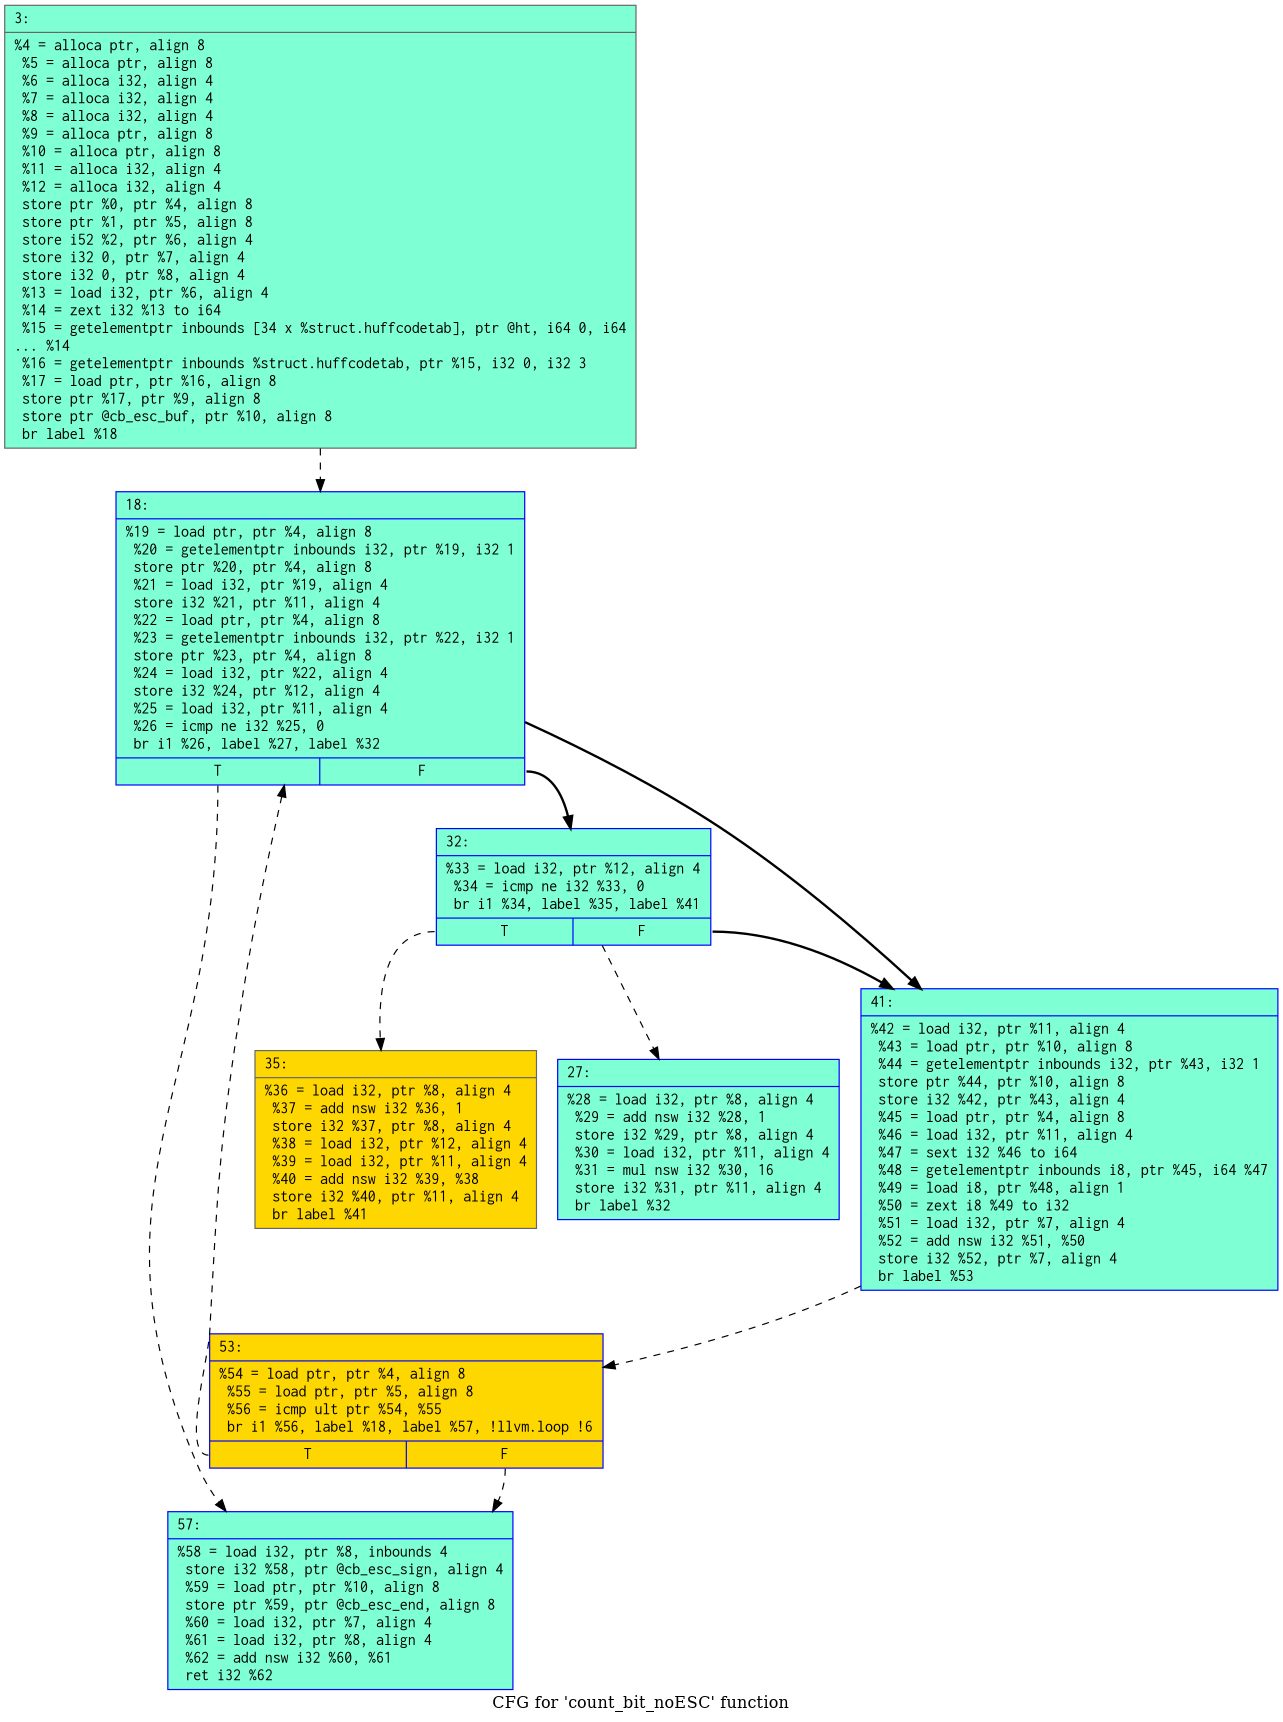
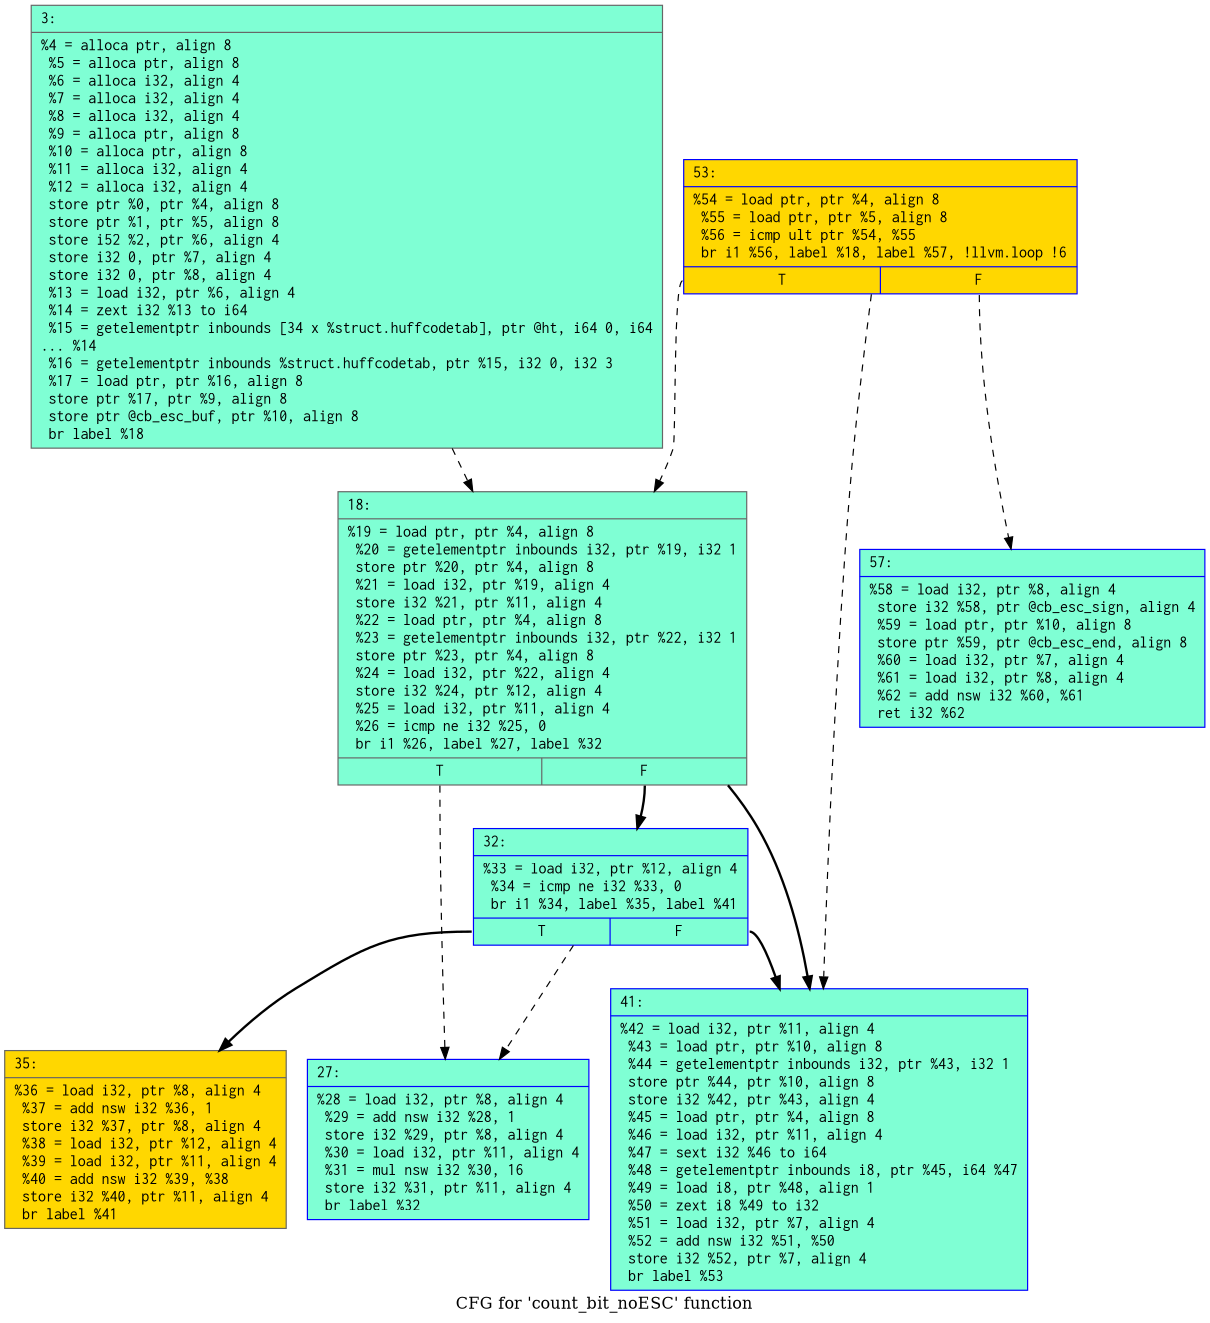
(320, 638) -> (542, 638)
(387, 972) -> (340, 962)
(161, 1148) -> (441, 916)
(740, 1332) -> (840, 635)
(313, 1552) -> (993, 589)
